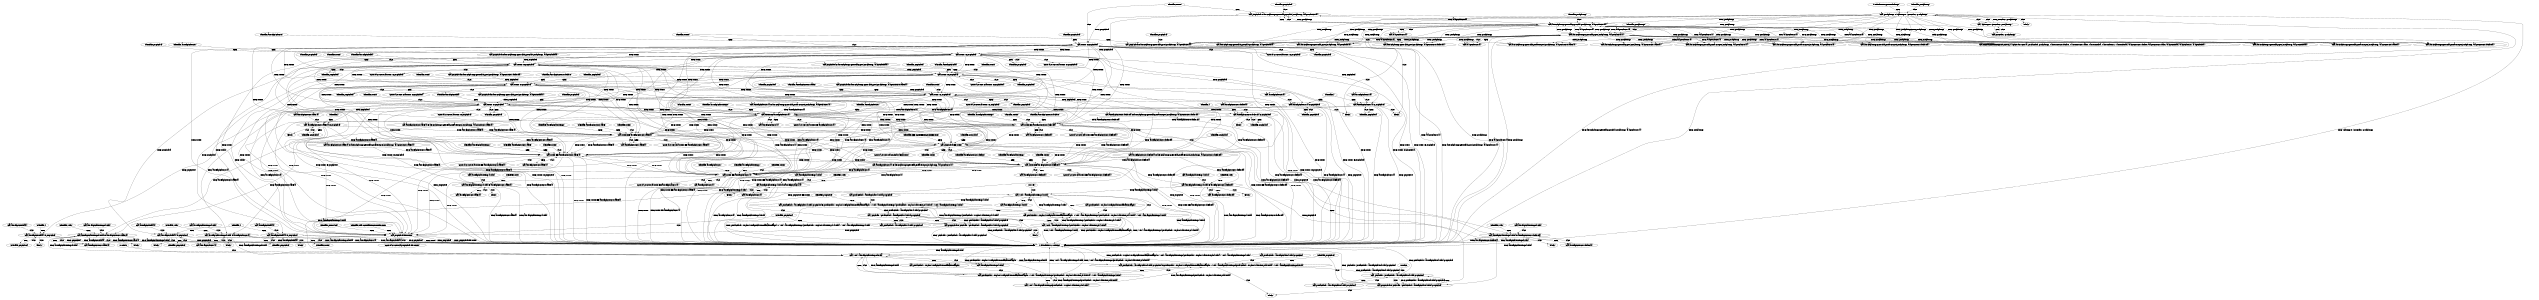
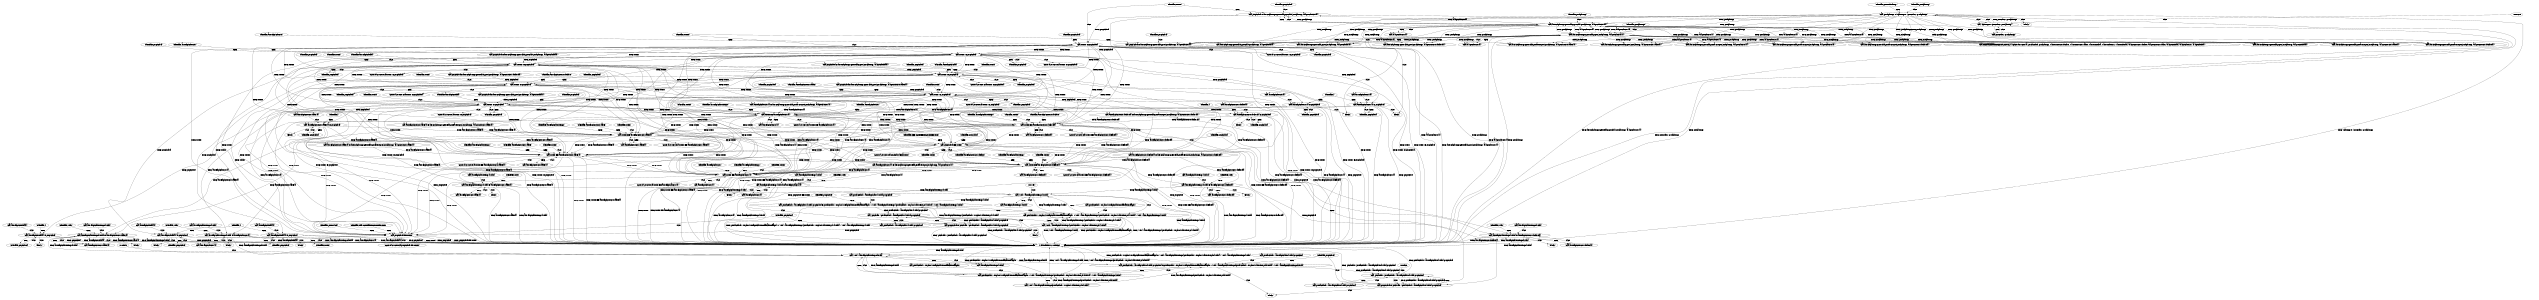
(1886, 5) -> (1886, 5)
none -> (2517, 15)
none -> (2009, 73)
(336, 250) -> (907, 190)
